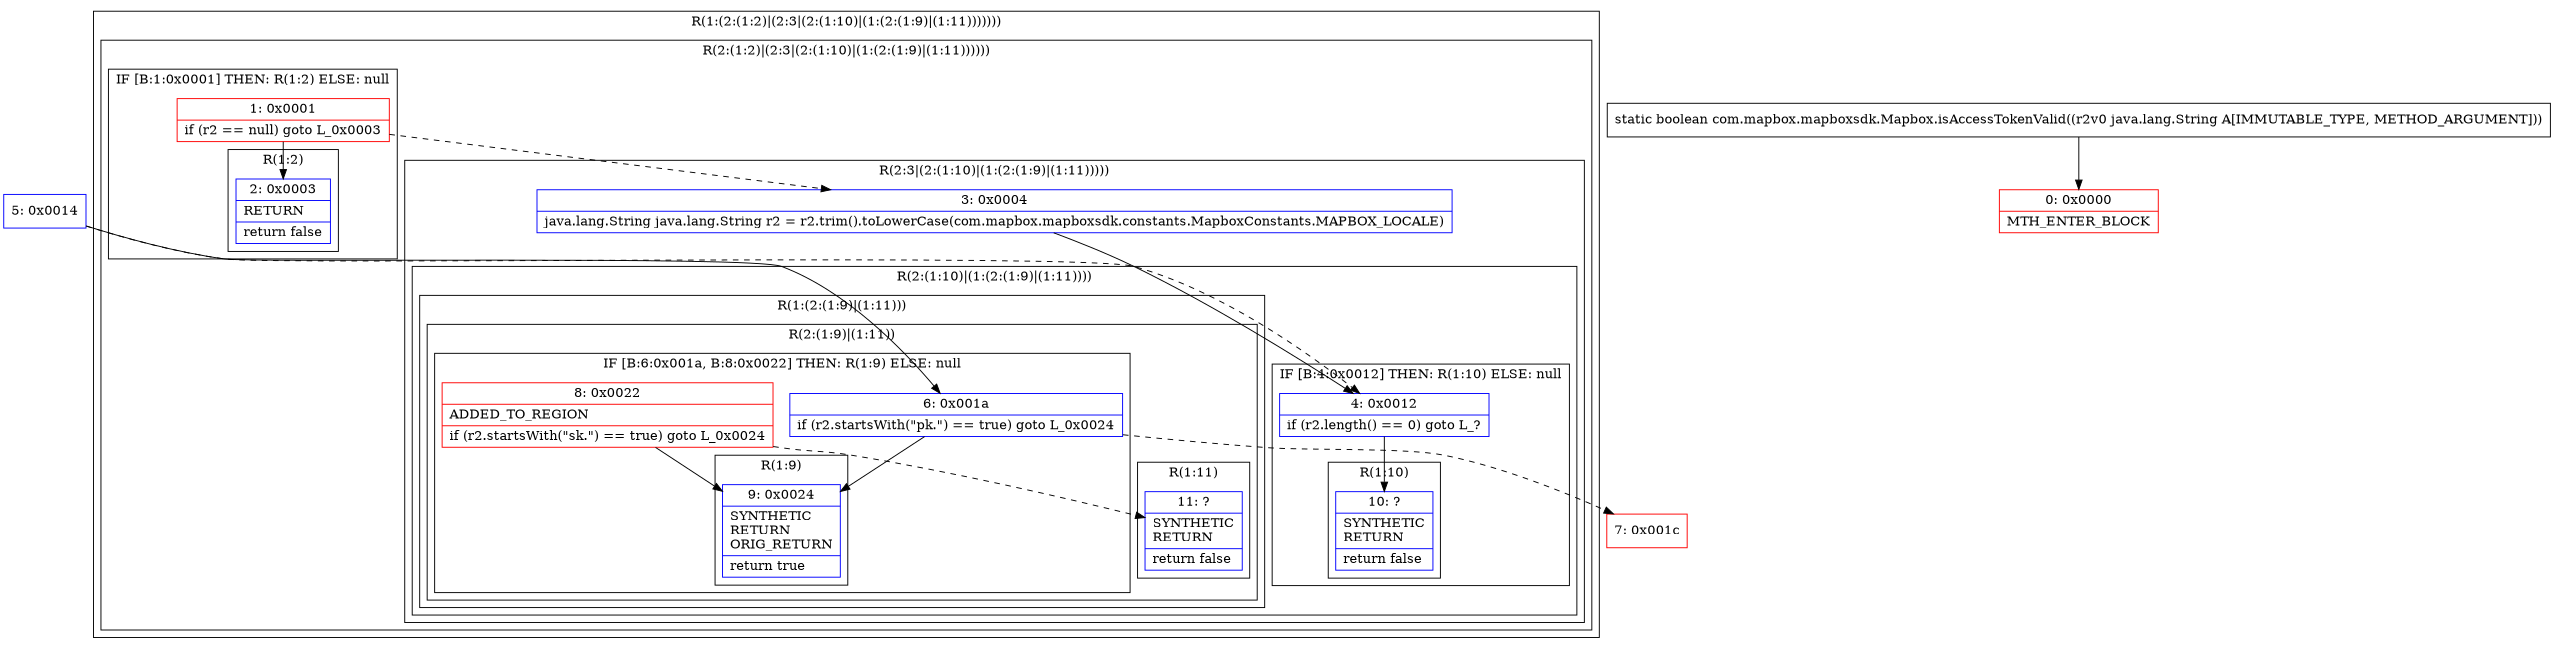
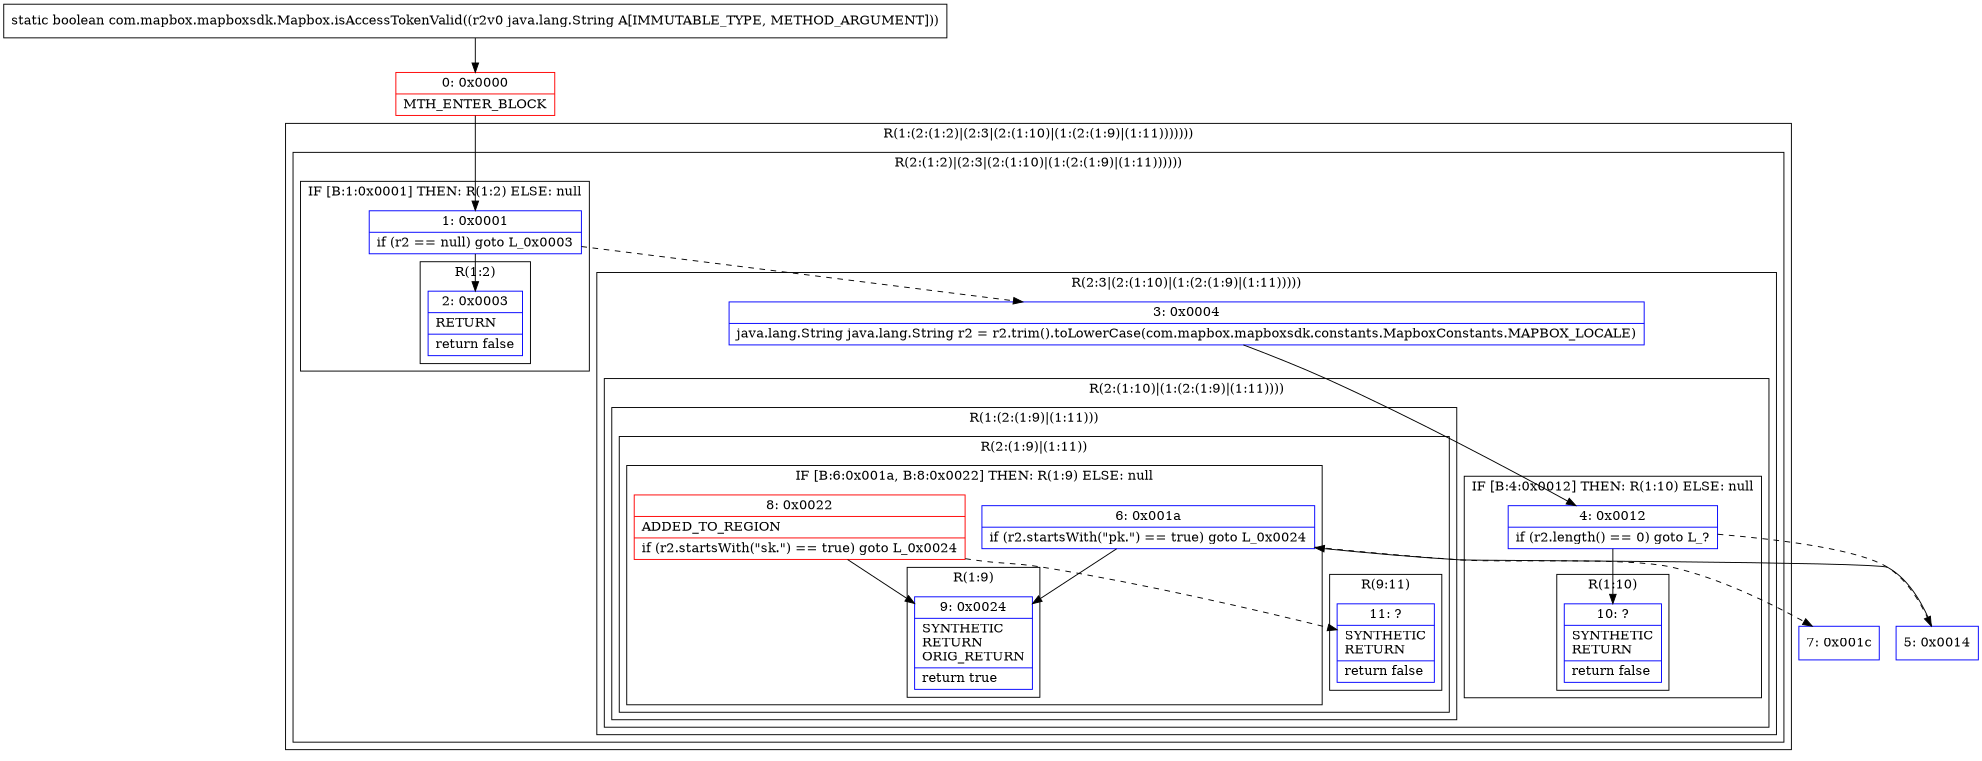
(283, 120) -> (475, 232)
none -> (475, 158)
(799, 260) -> (1836, 550)
(1194, 473) -> (1386, 585)
(1647, 531) -> (1839, 643)
